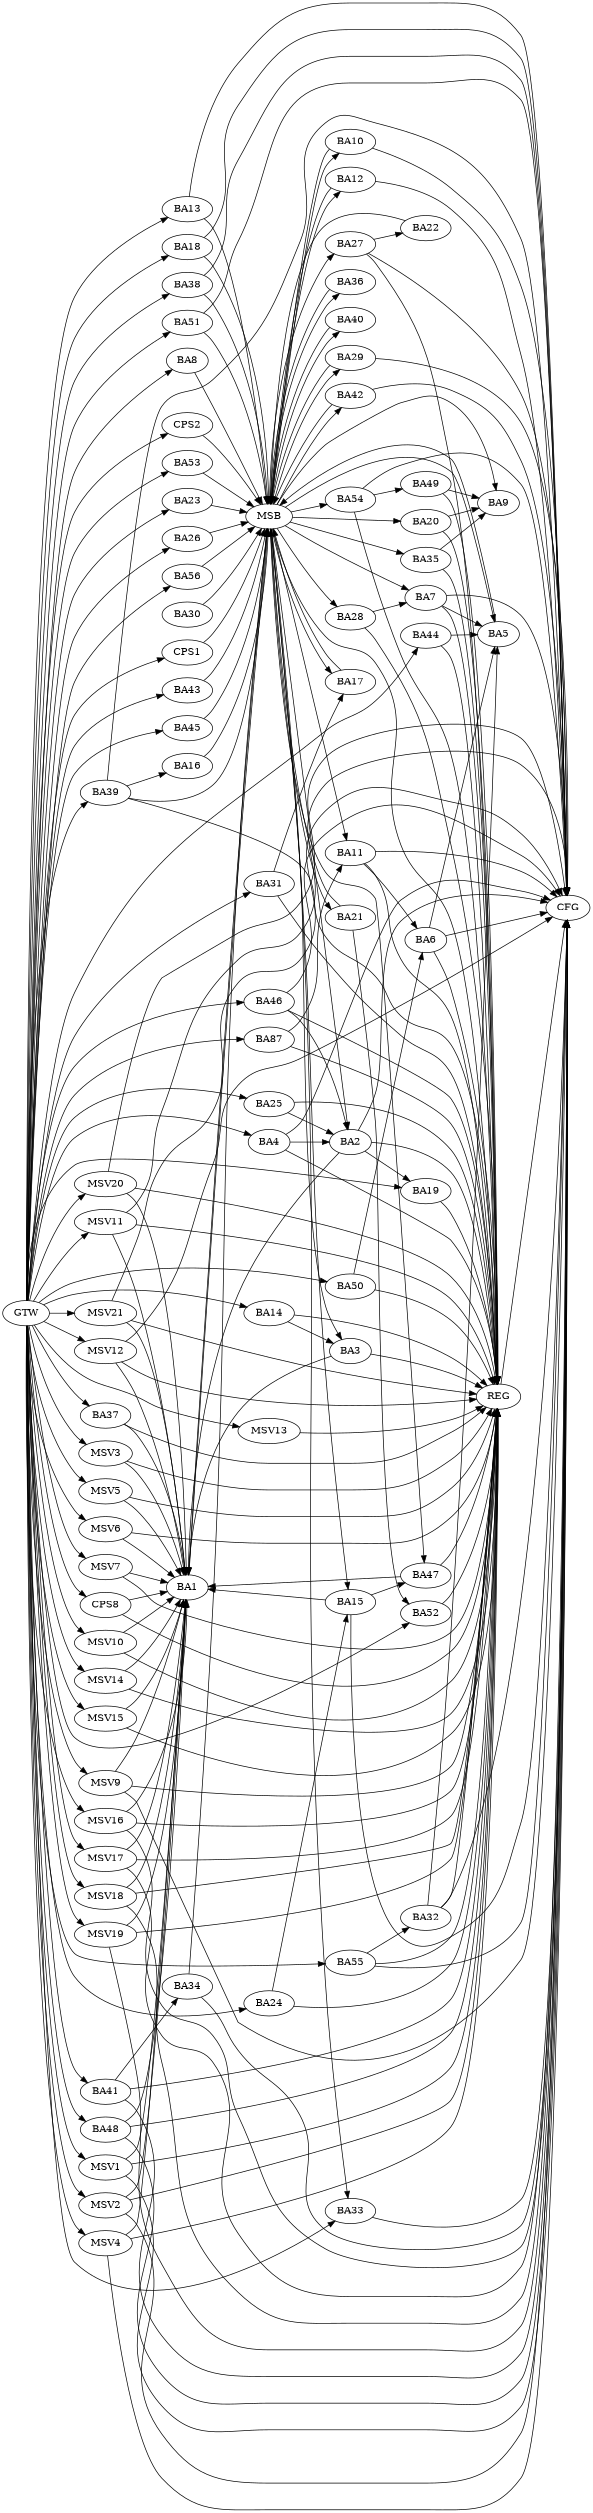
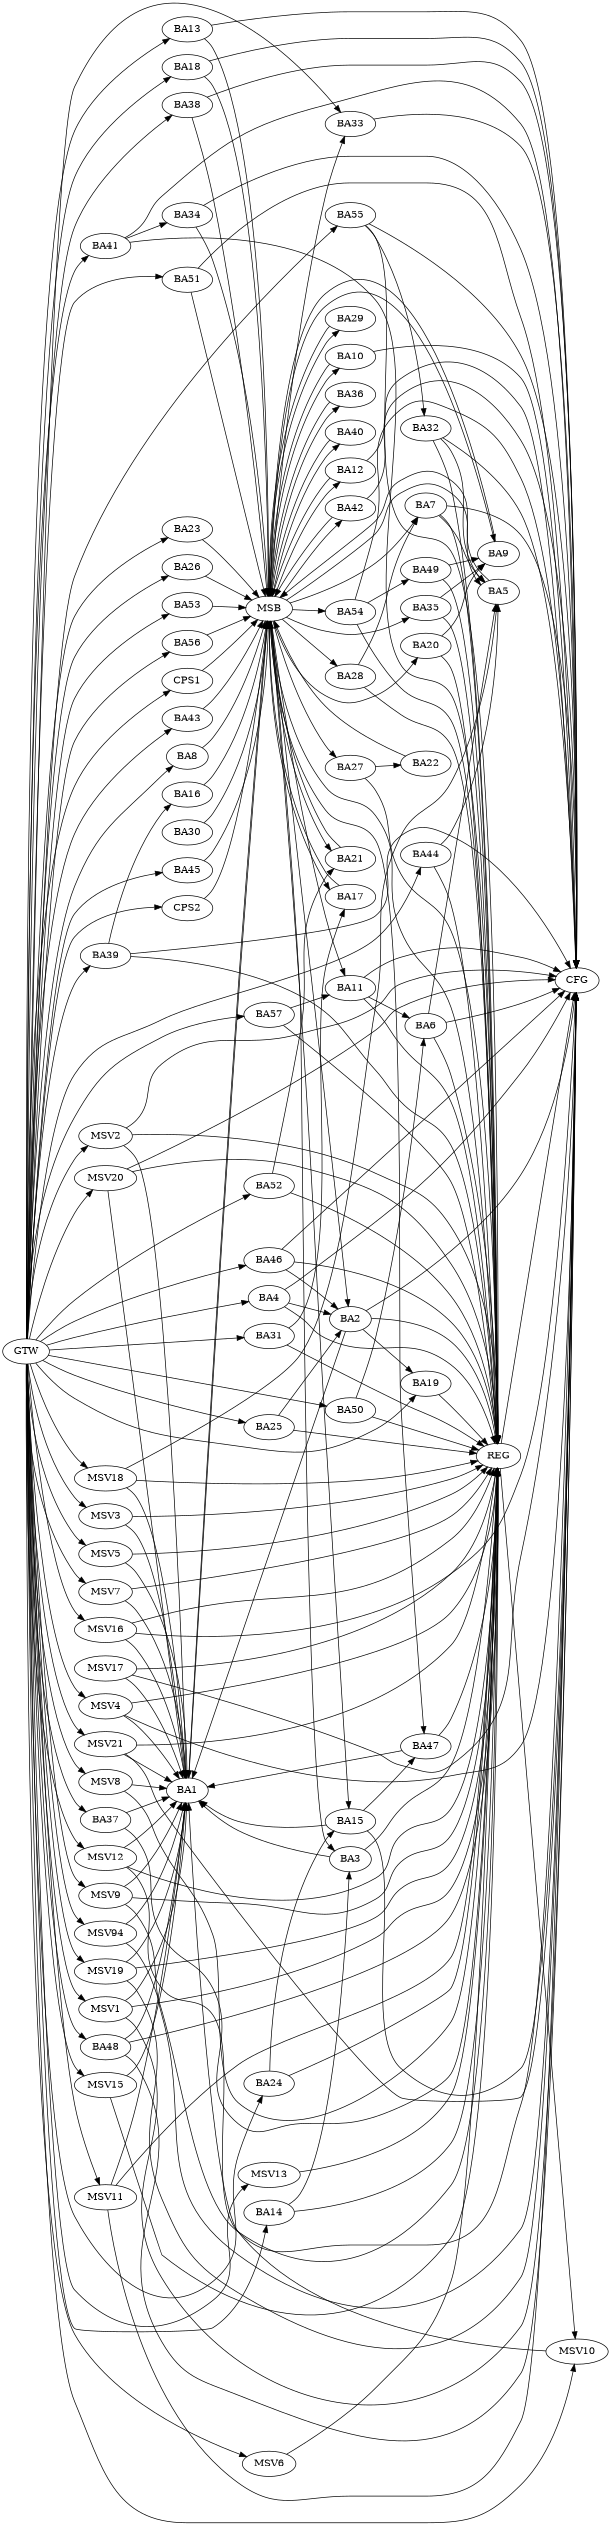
(527, 413) -> none
(531, 447) -> none
(245, 708) -> (344, 286)
(269, 1040) -> (269, 1015)
(379, 1248) -> (297, 1053)
(146, 1555) -> none
(41, 1587) -> none
(106, 1605) -> (106, 1782)
(106, 1681) -> (106, 1934)
(419, 1702) -> (537, 1900)
(524, 2282) -> (365, 1077)
